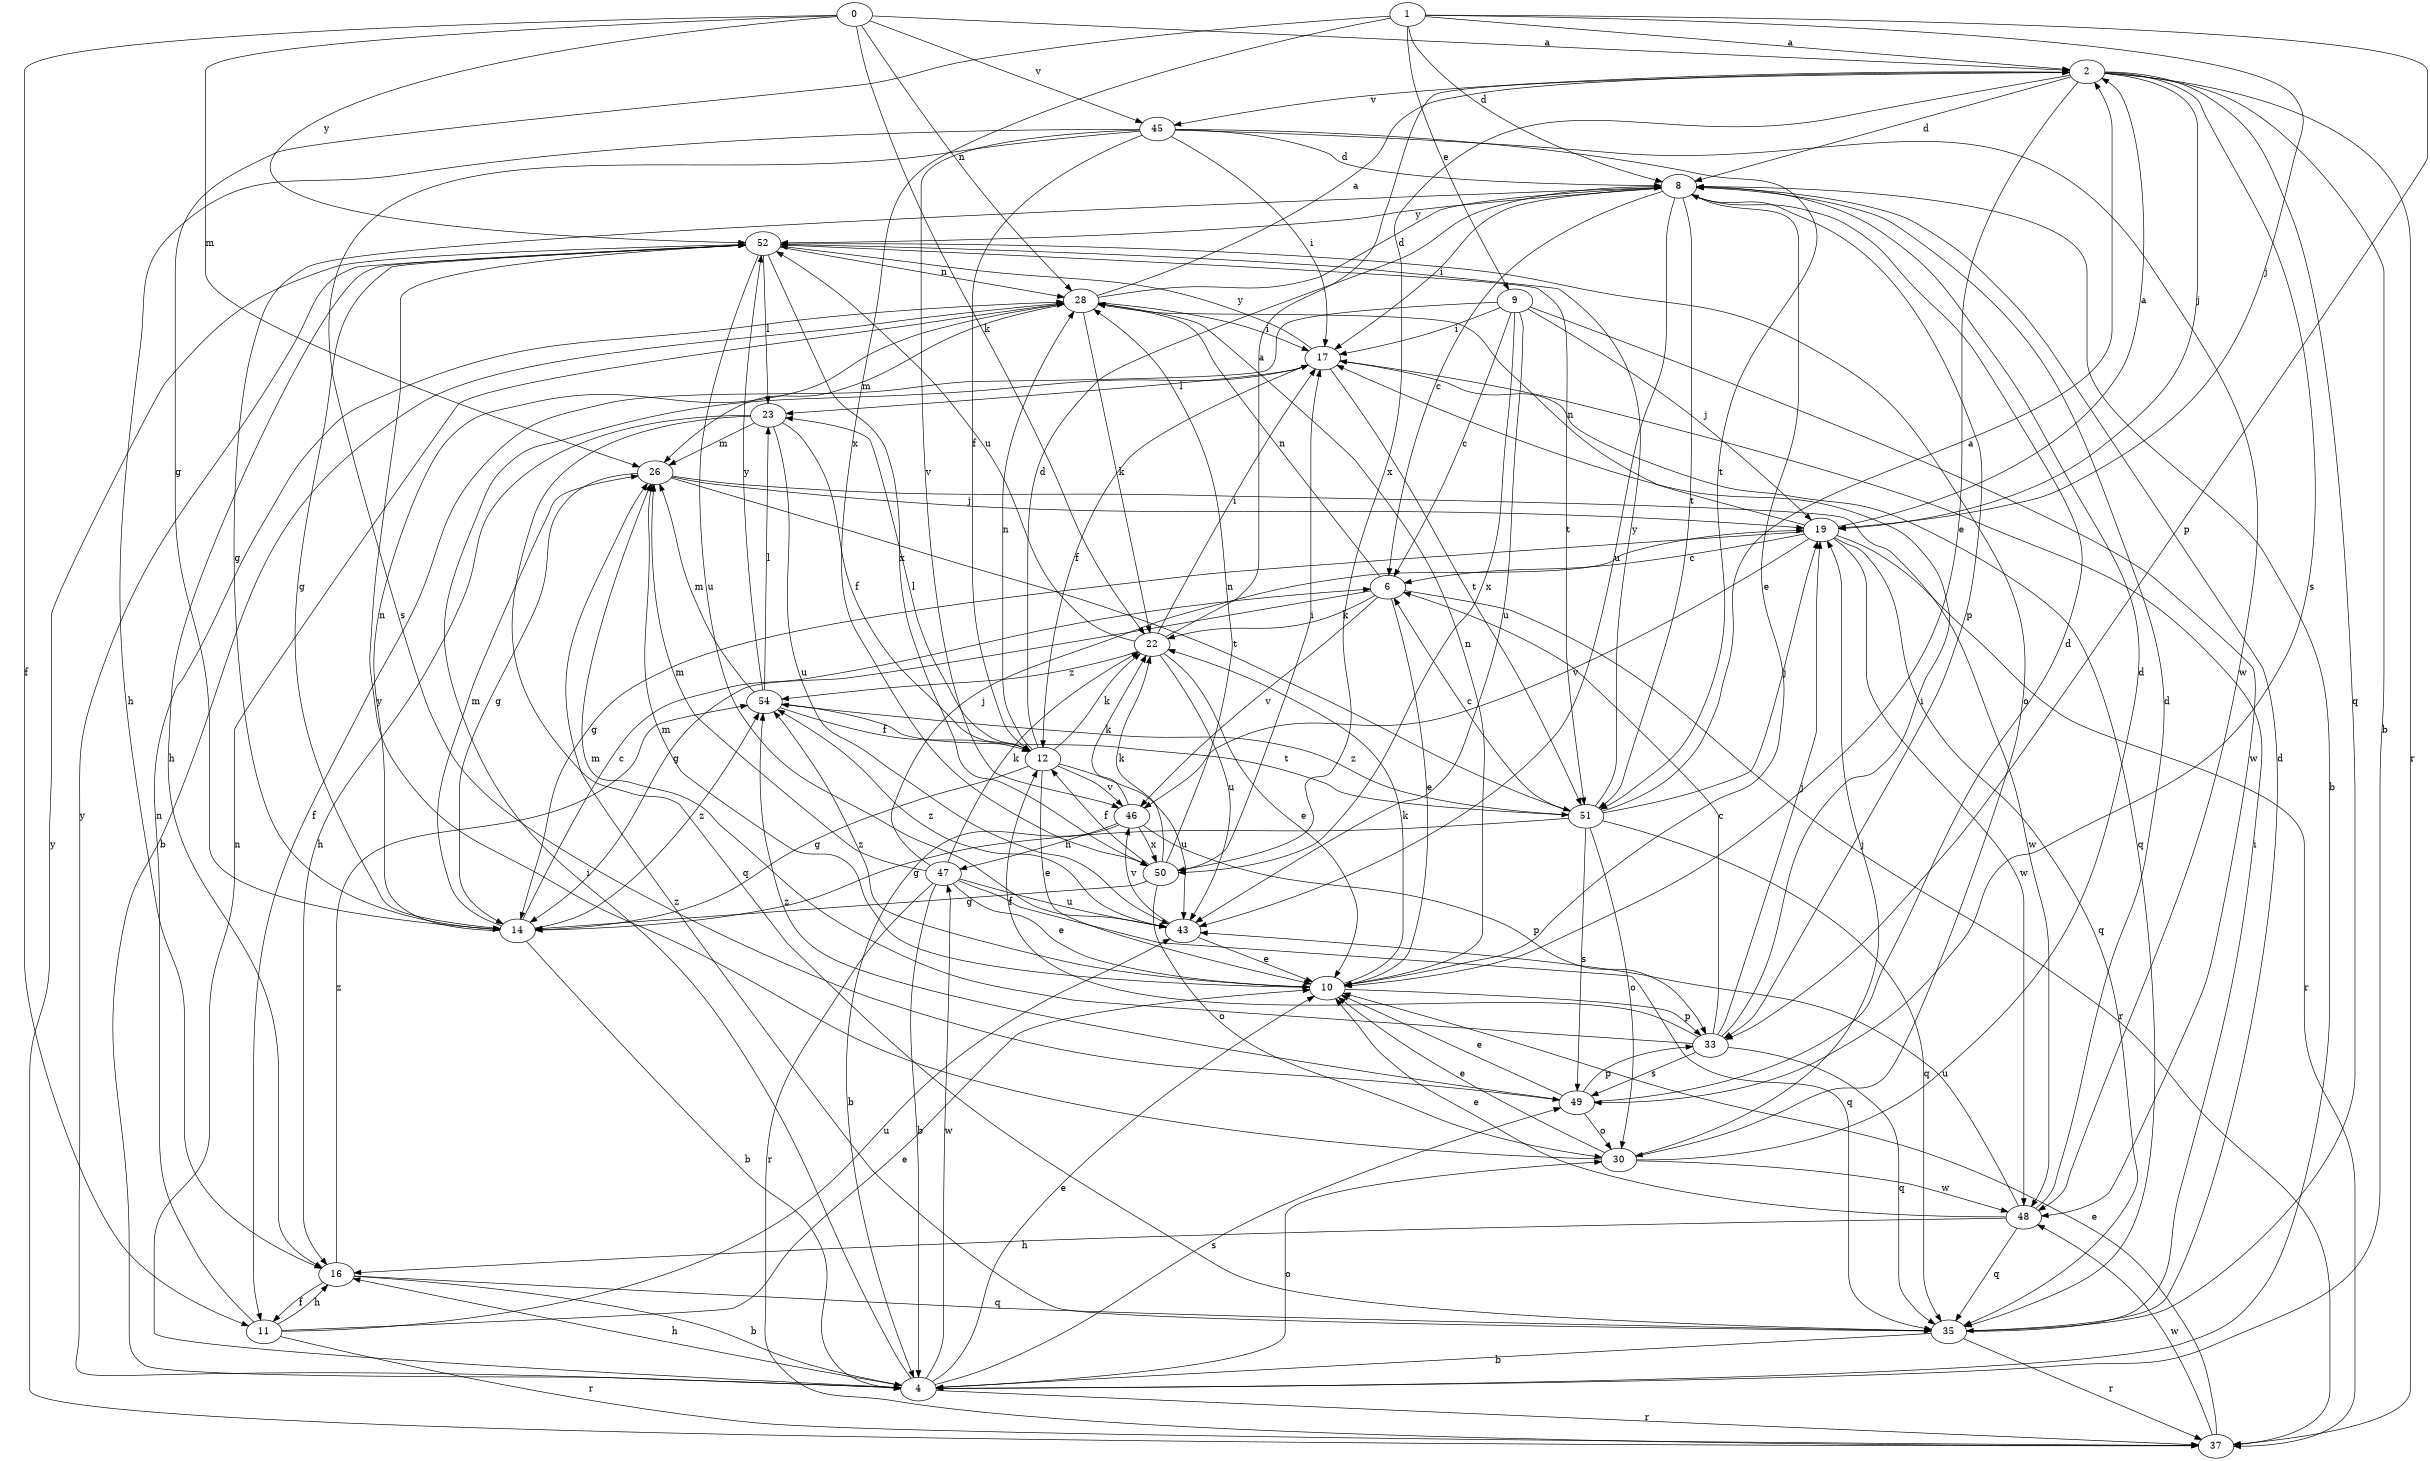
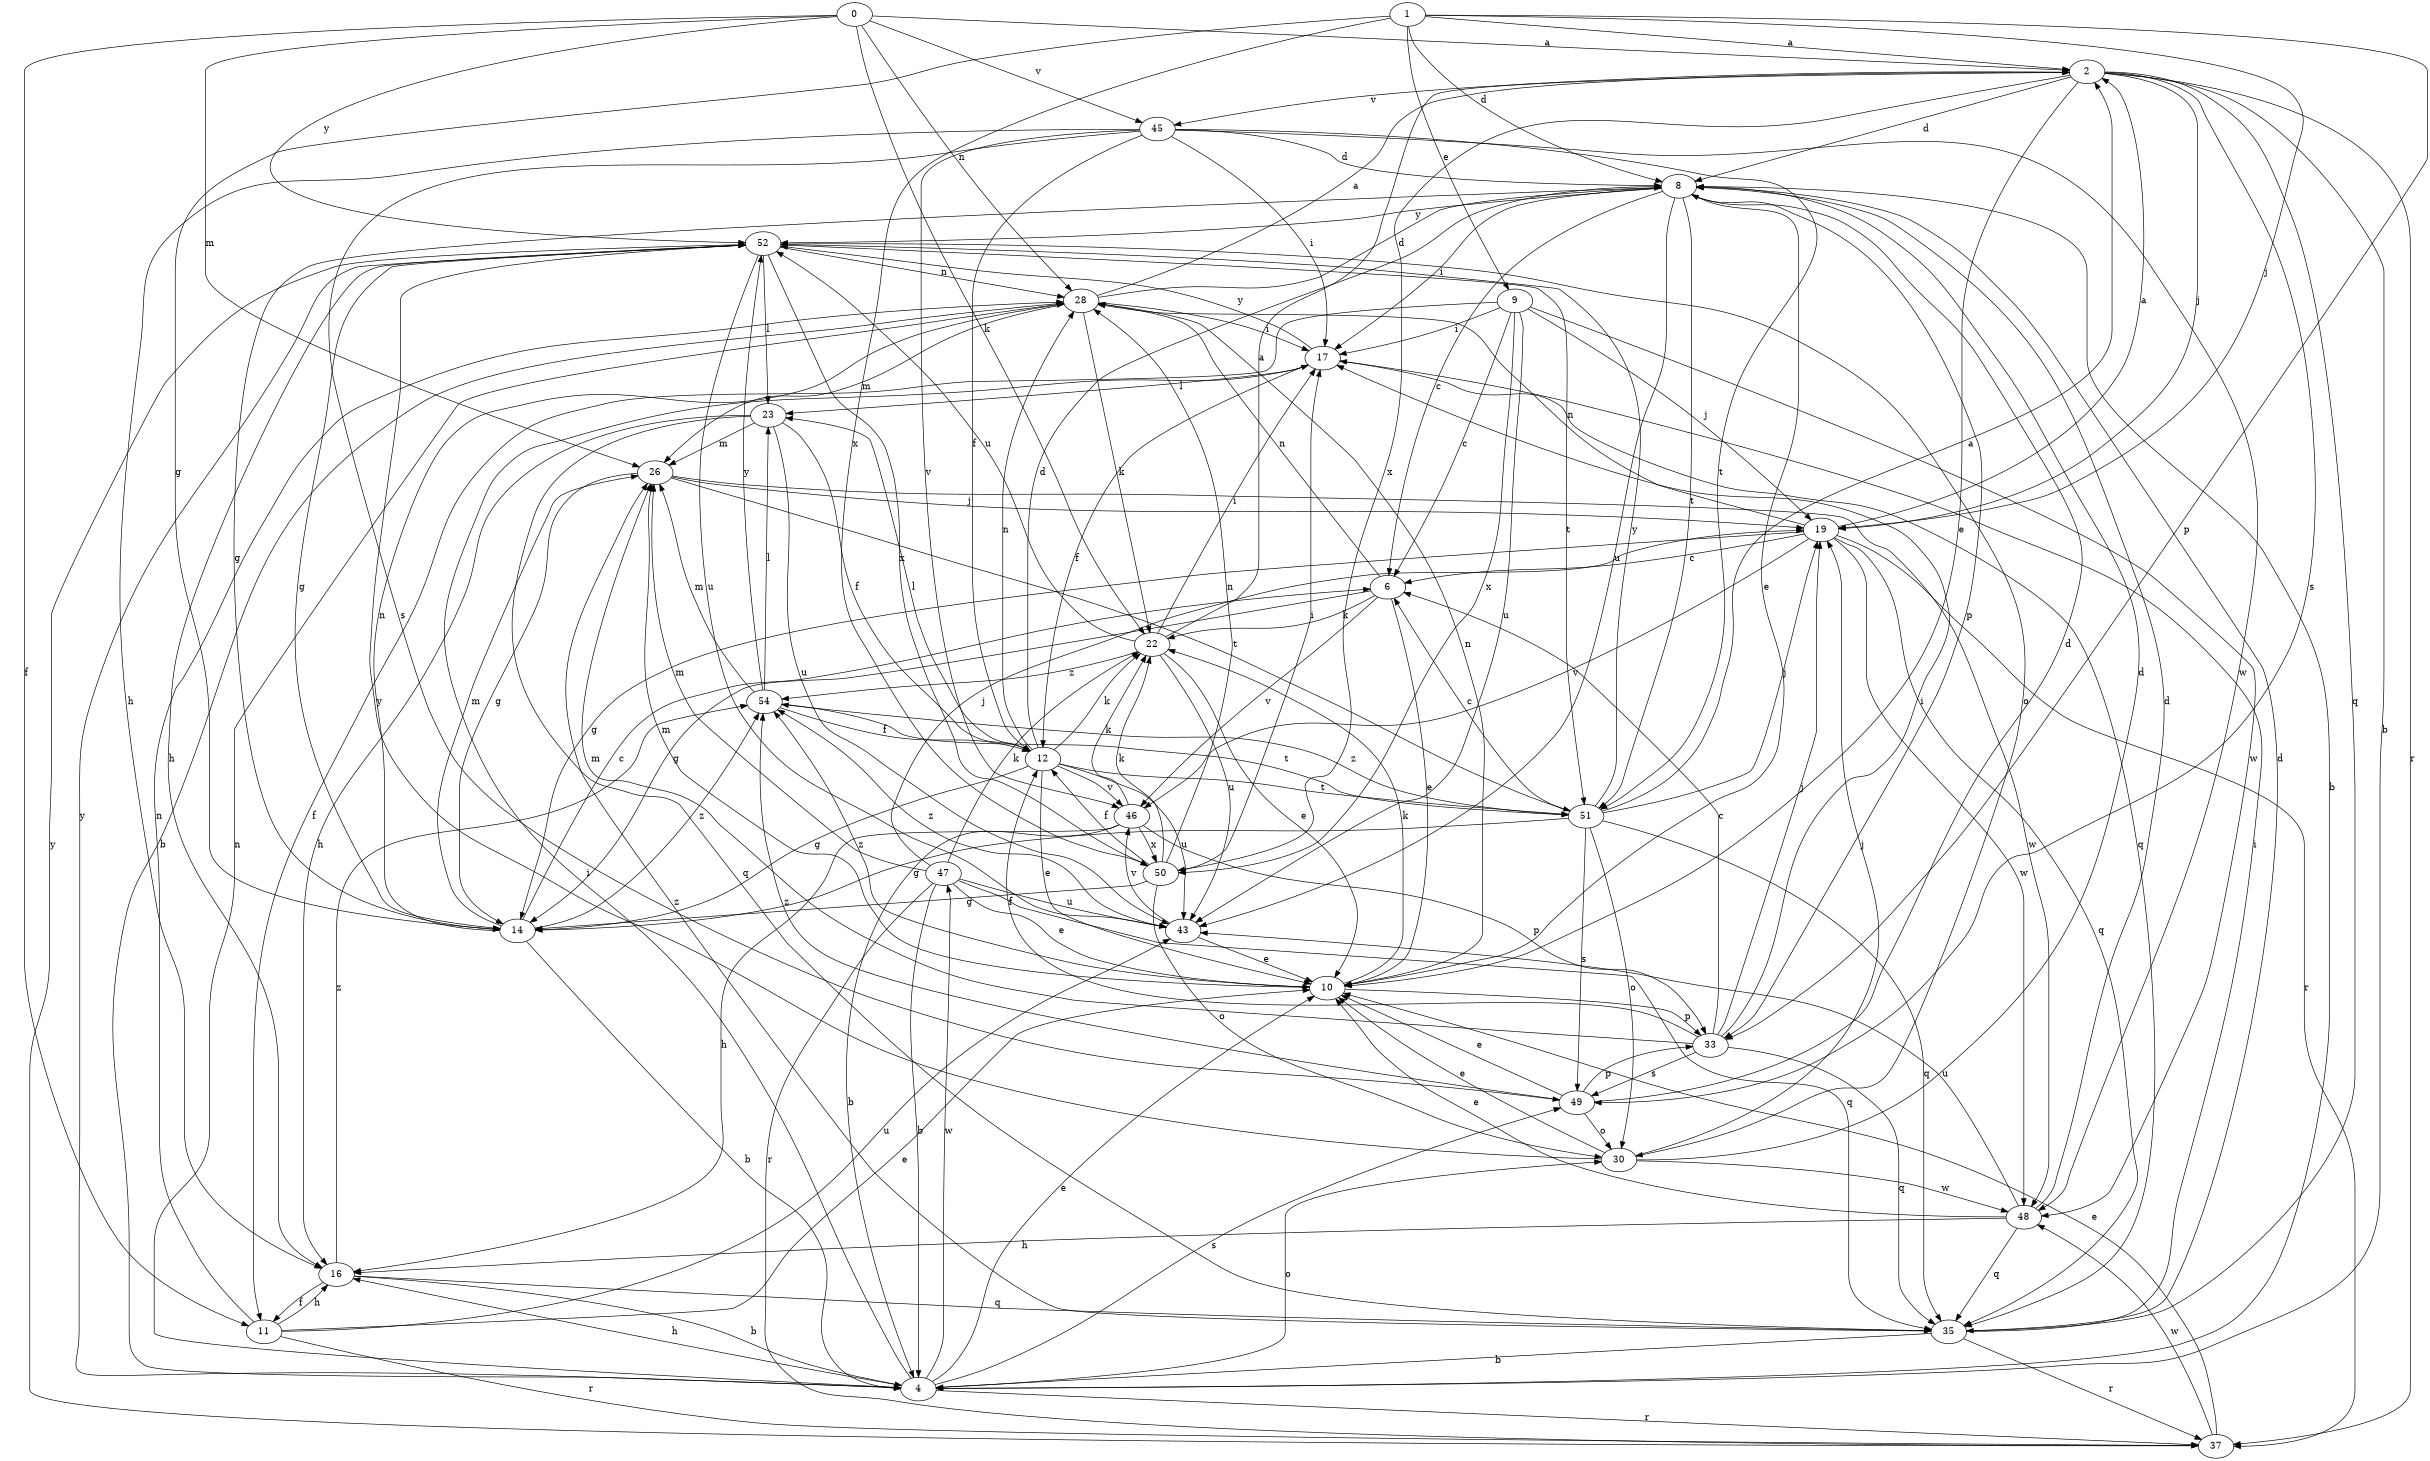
(1461, 580) -> (1297, 789)
(1046, 846) -> (721, 1031)
(2004, 940) -> none
